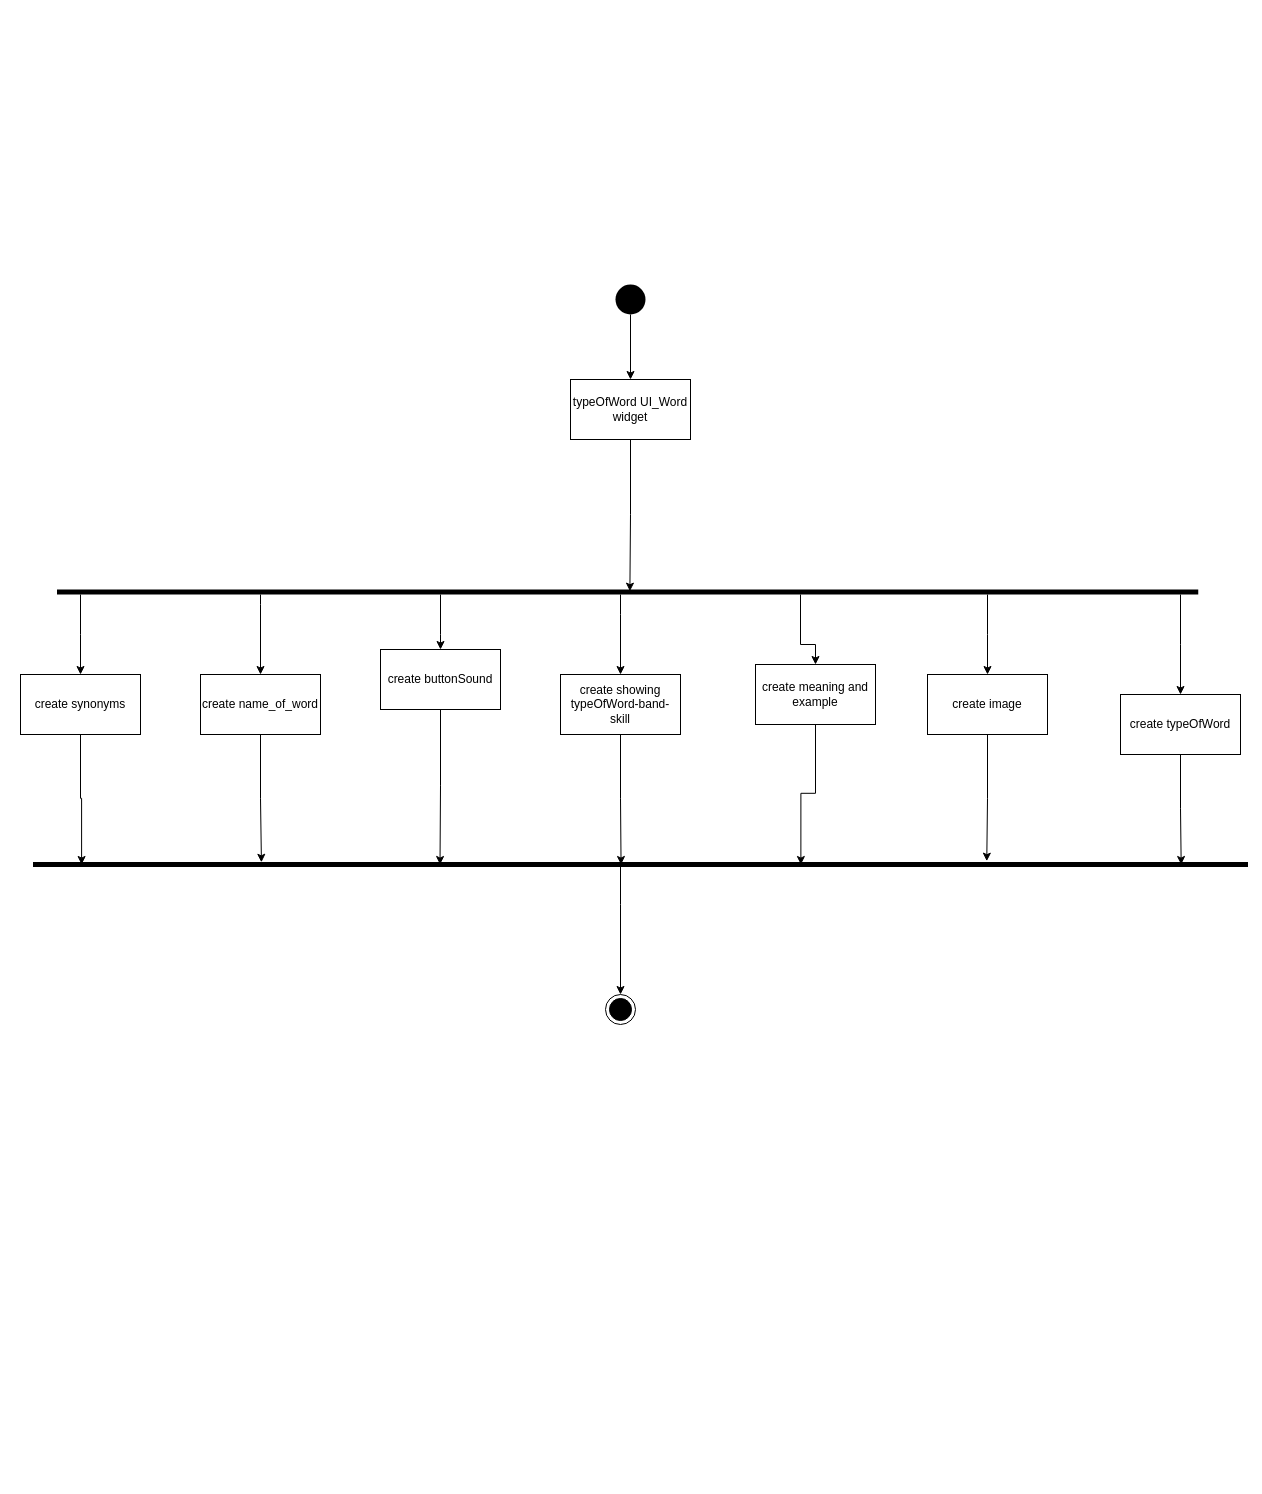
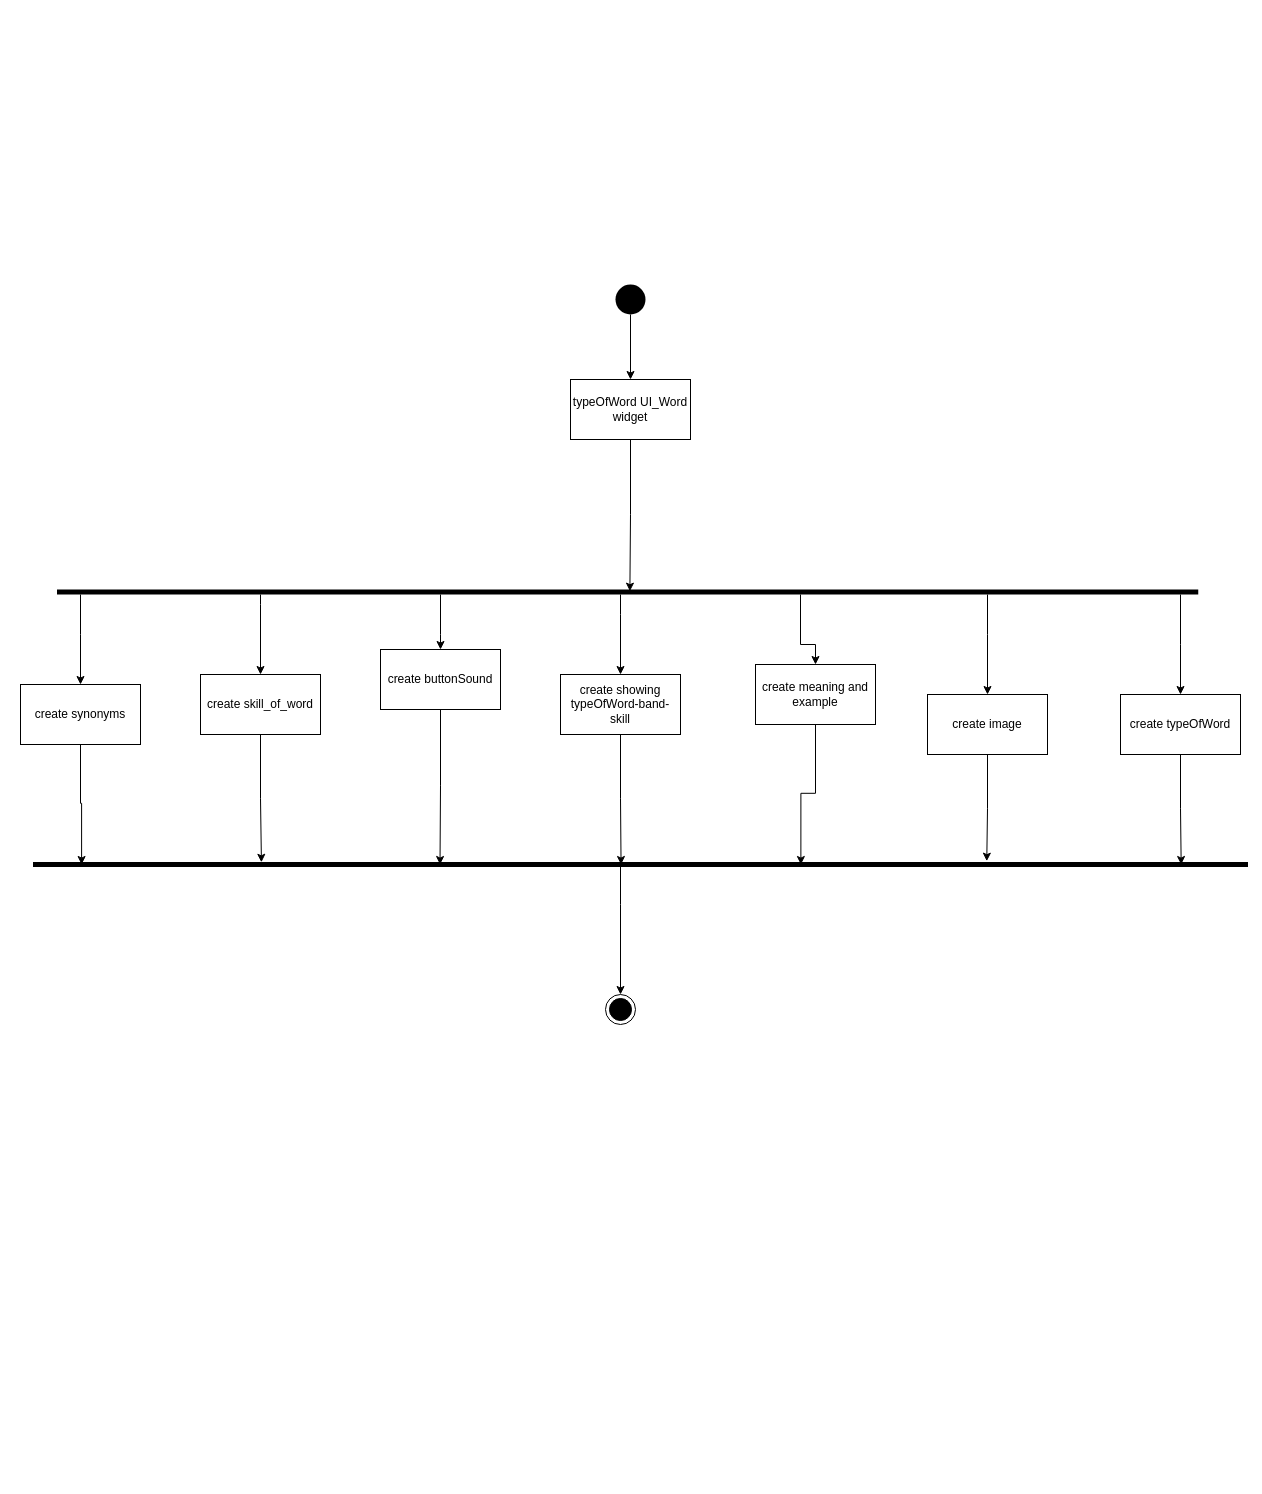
(81, 705) -> (81, 715)
(261, 705) -> (261, 705)
(988, 705) -> (988, 725)
